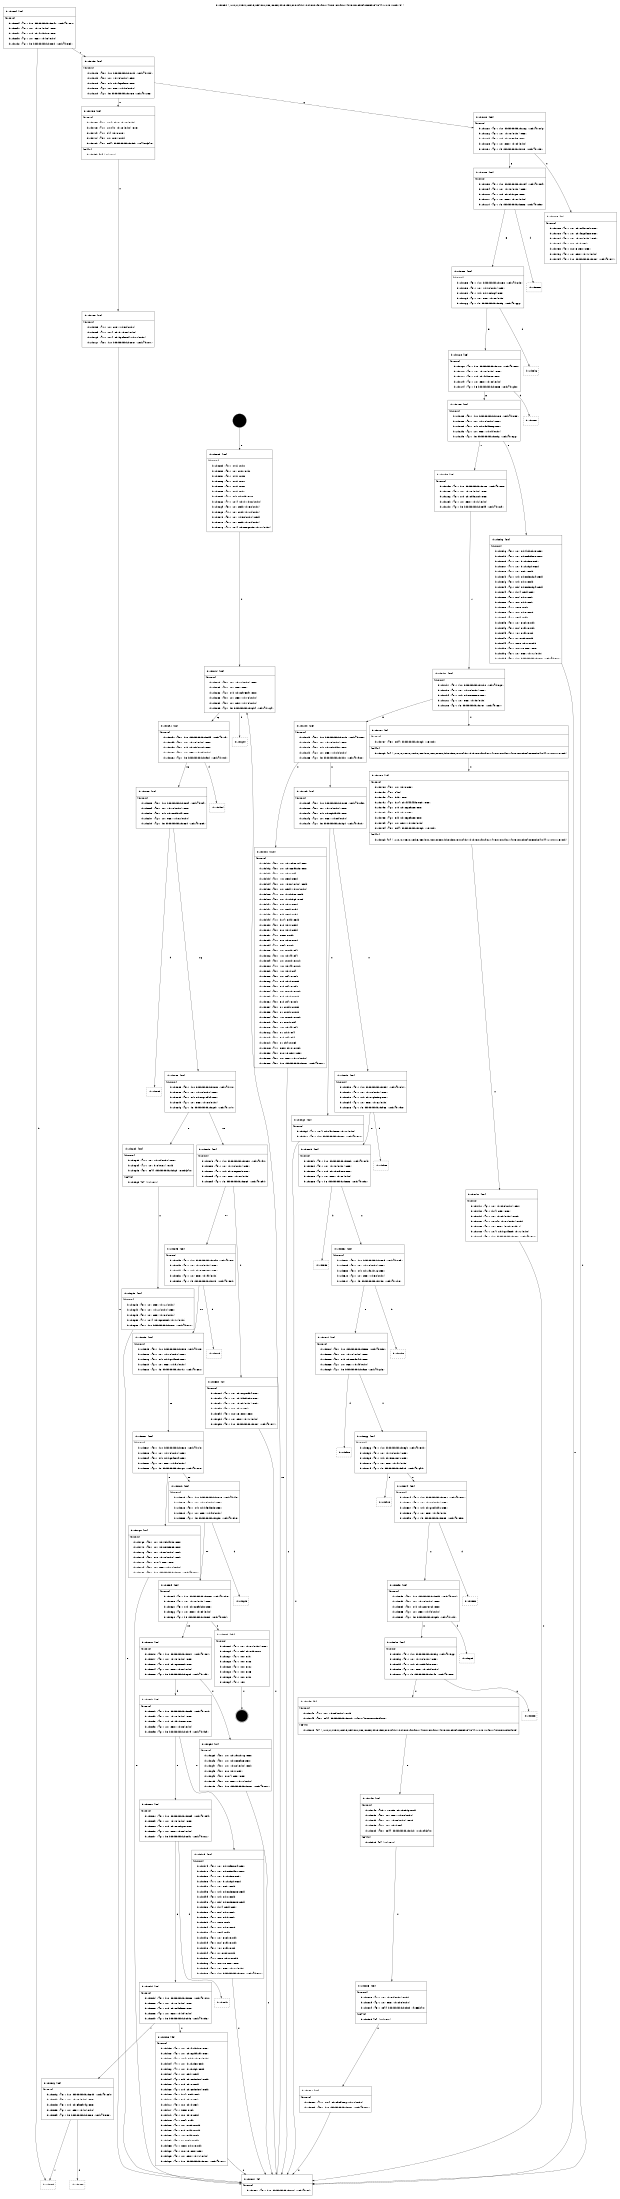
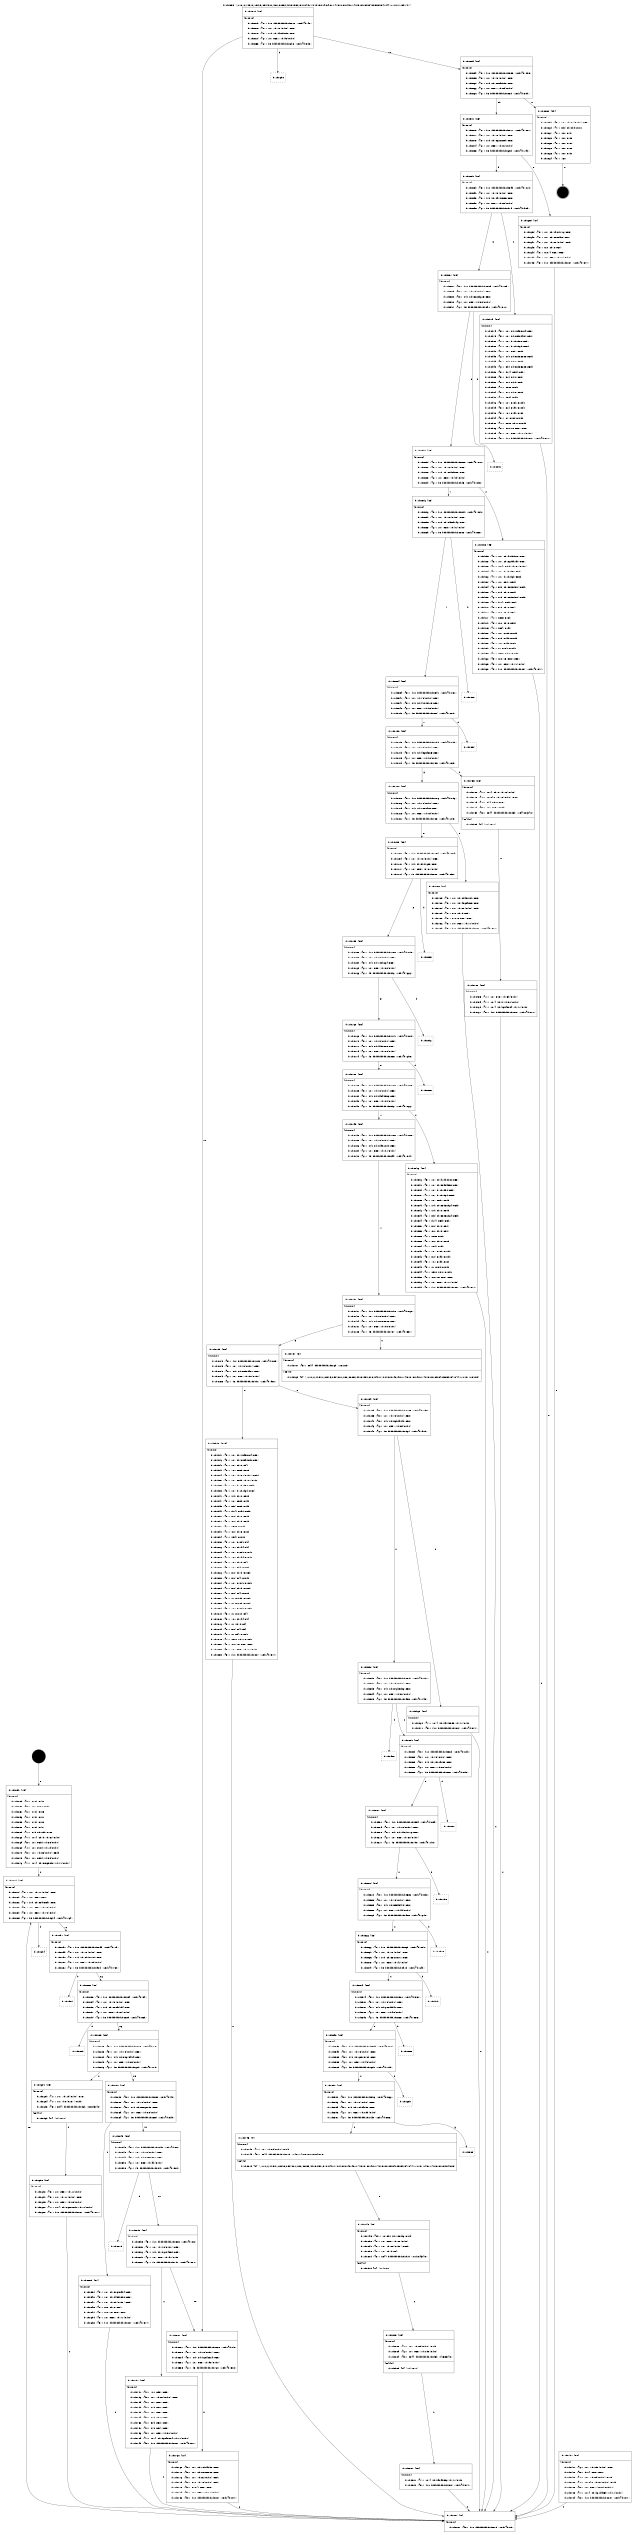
(469, 808) -> none
(186, 1477) -> (202, 1173)
(60, 2149) -> (435, 606)
none -> (161, 2412)
